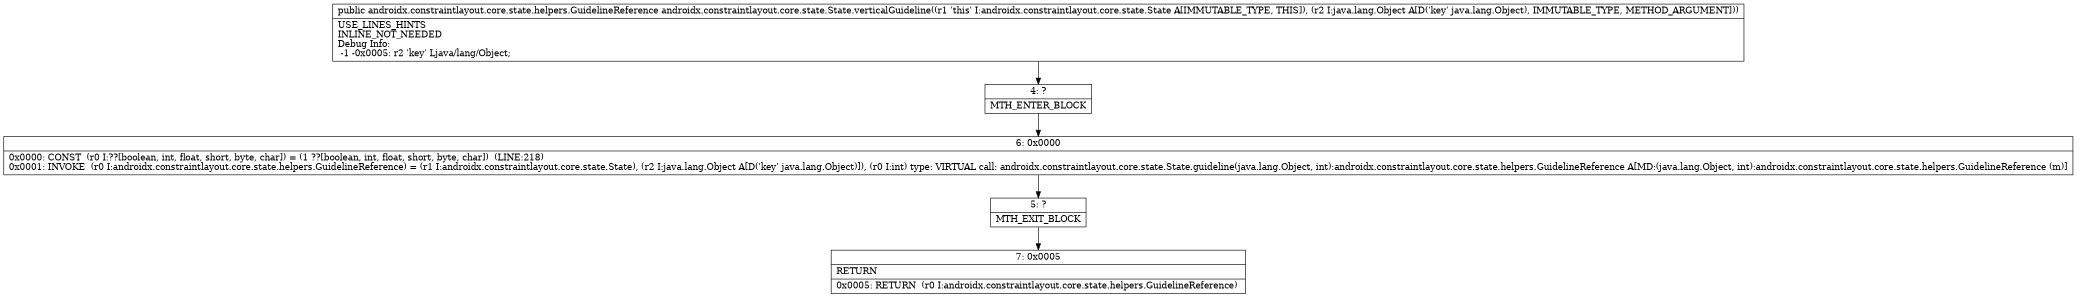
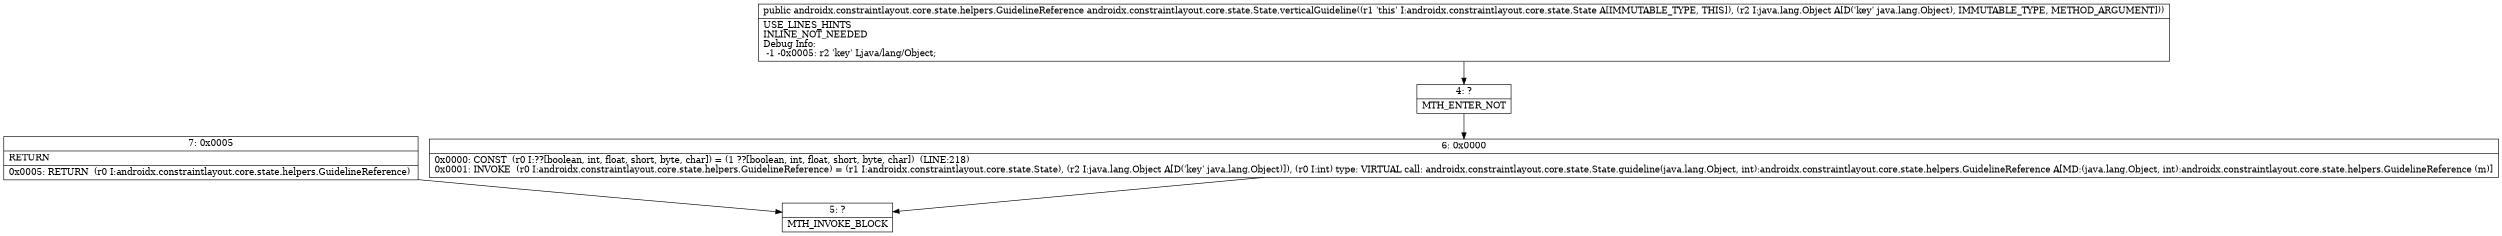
(1038, 106) -> (1464, 106)
(1038, 219) -> (837, 224)
(1038, 235) -> (597, 196)
